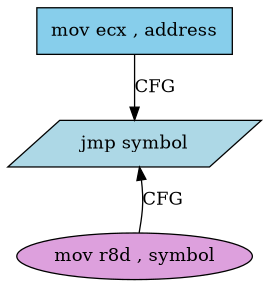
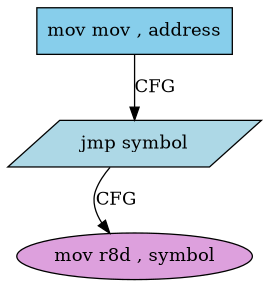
(135, 31) -> (135, 31)
(143, 207) -> (95, 194)
